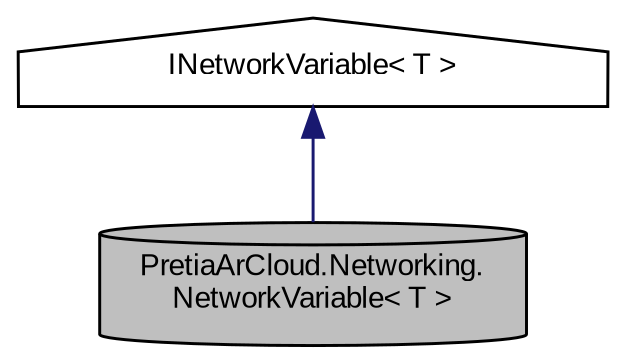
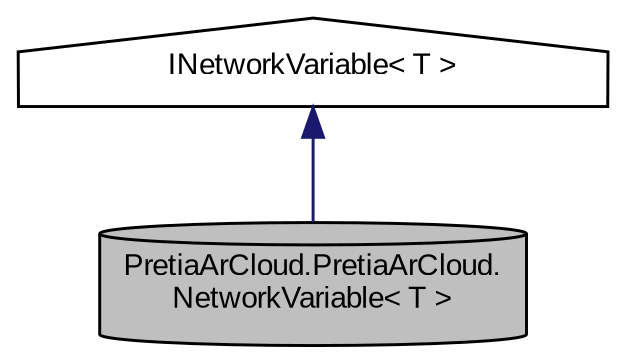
(313, 284) -> (313, 284)
